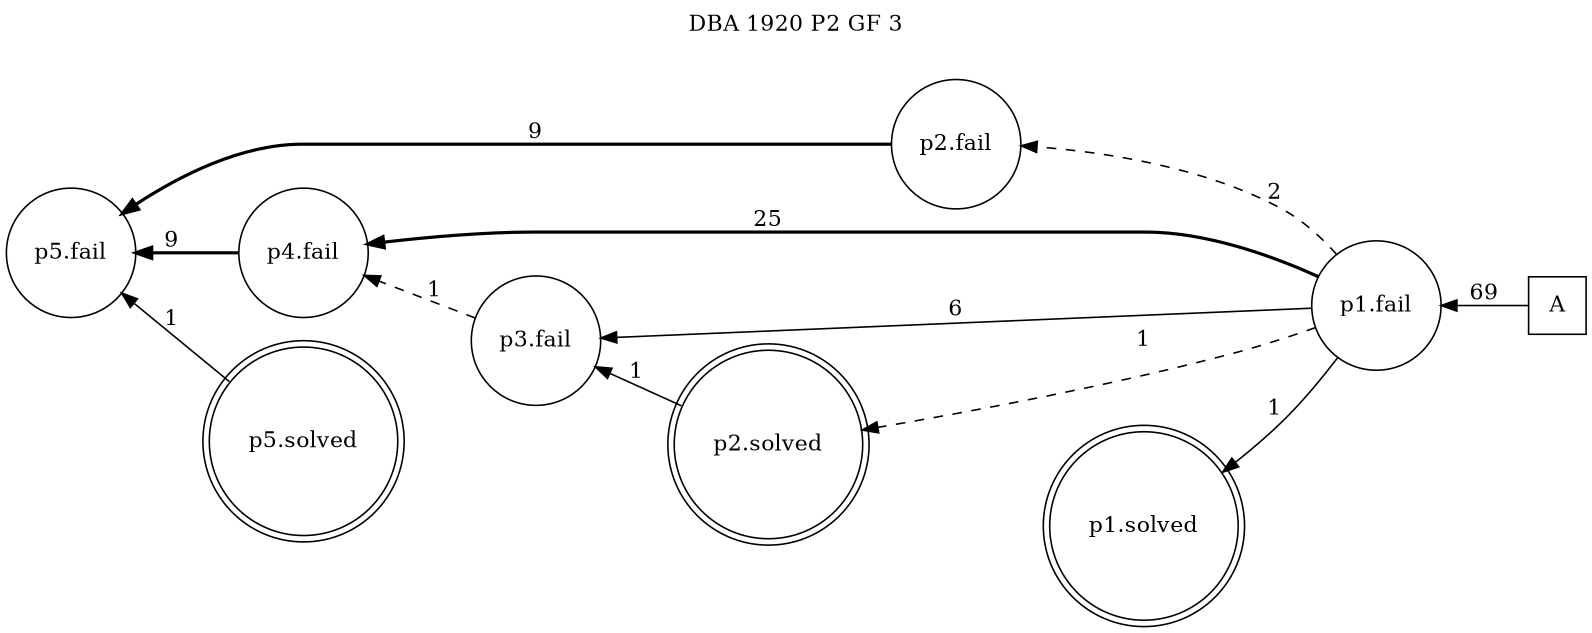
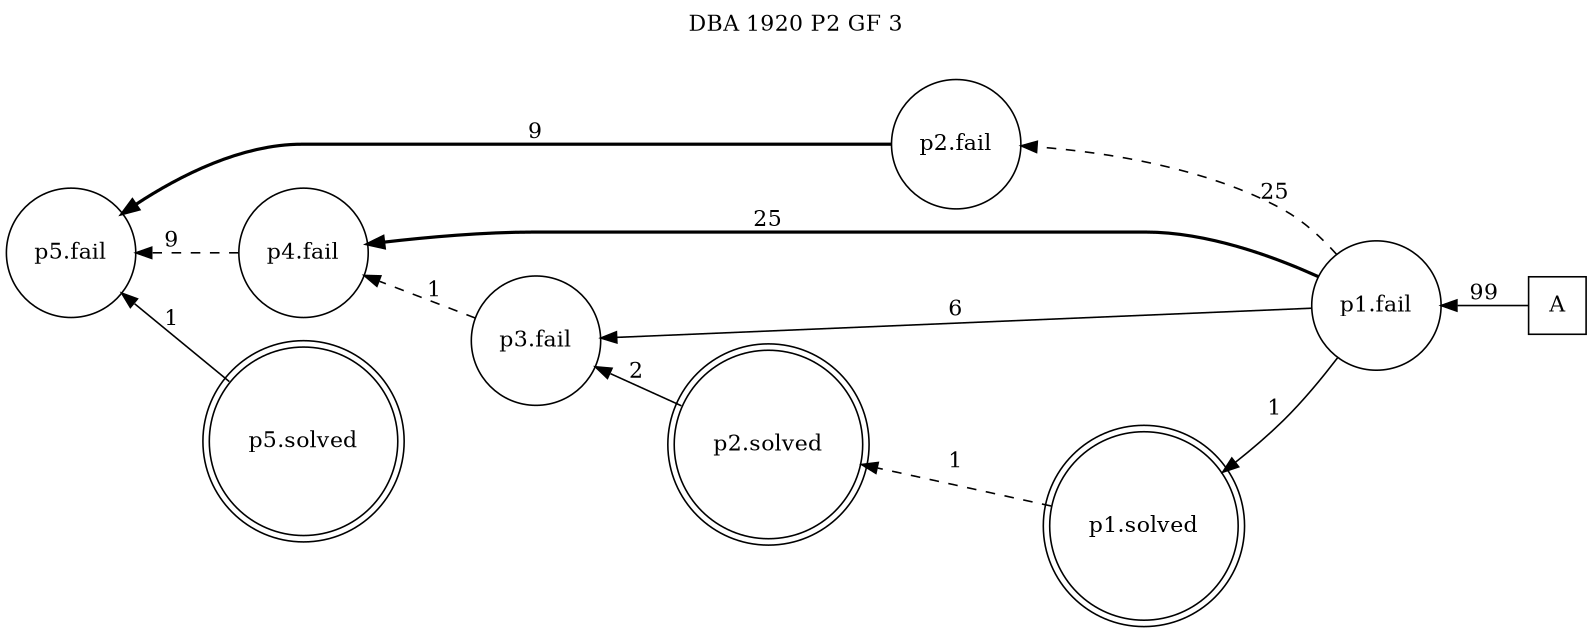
(1275, 193) -> (1275, 193)
(195, 253) -> (195, 253)
(1485, 294) -> (1485, 294)
(637, 372) -> (637, 372)
(1099, 385) -> (964, 487)
